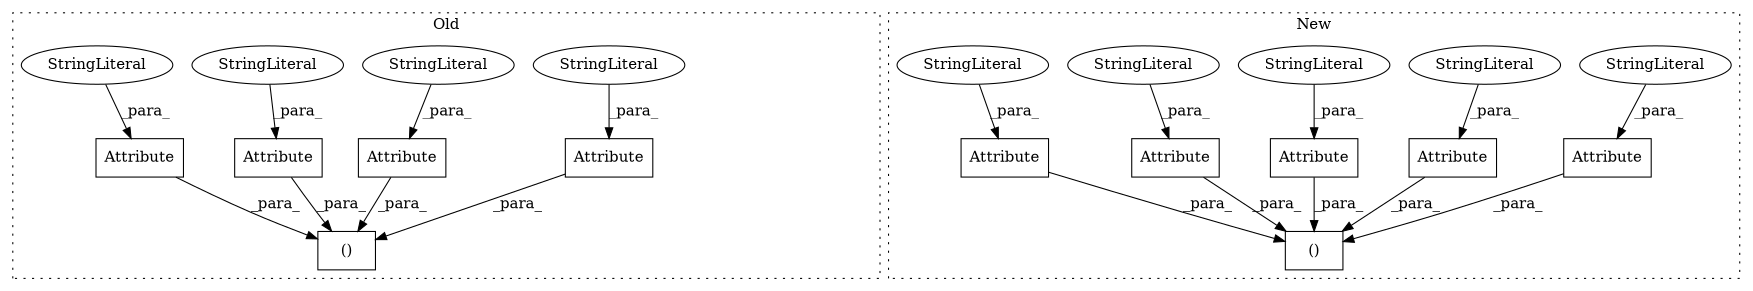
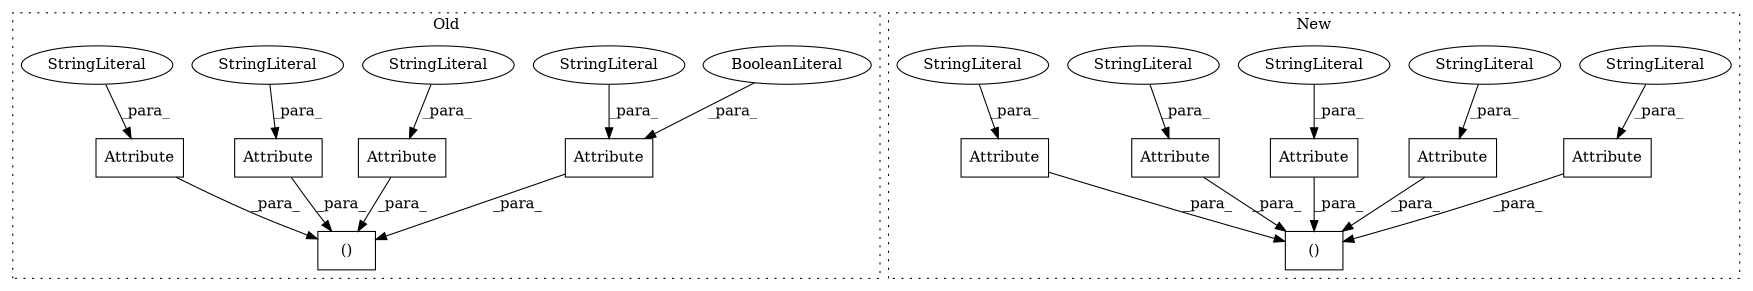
none -> (787, 65)
